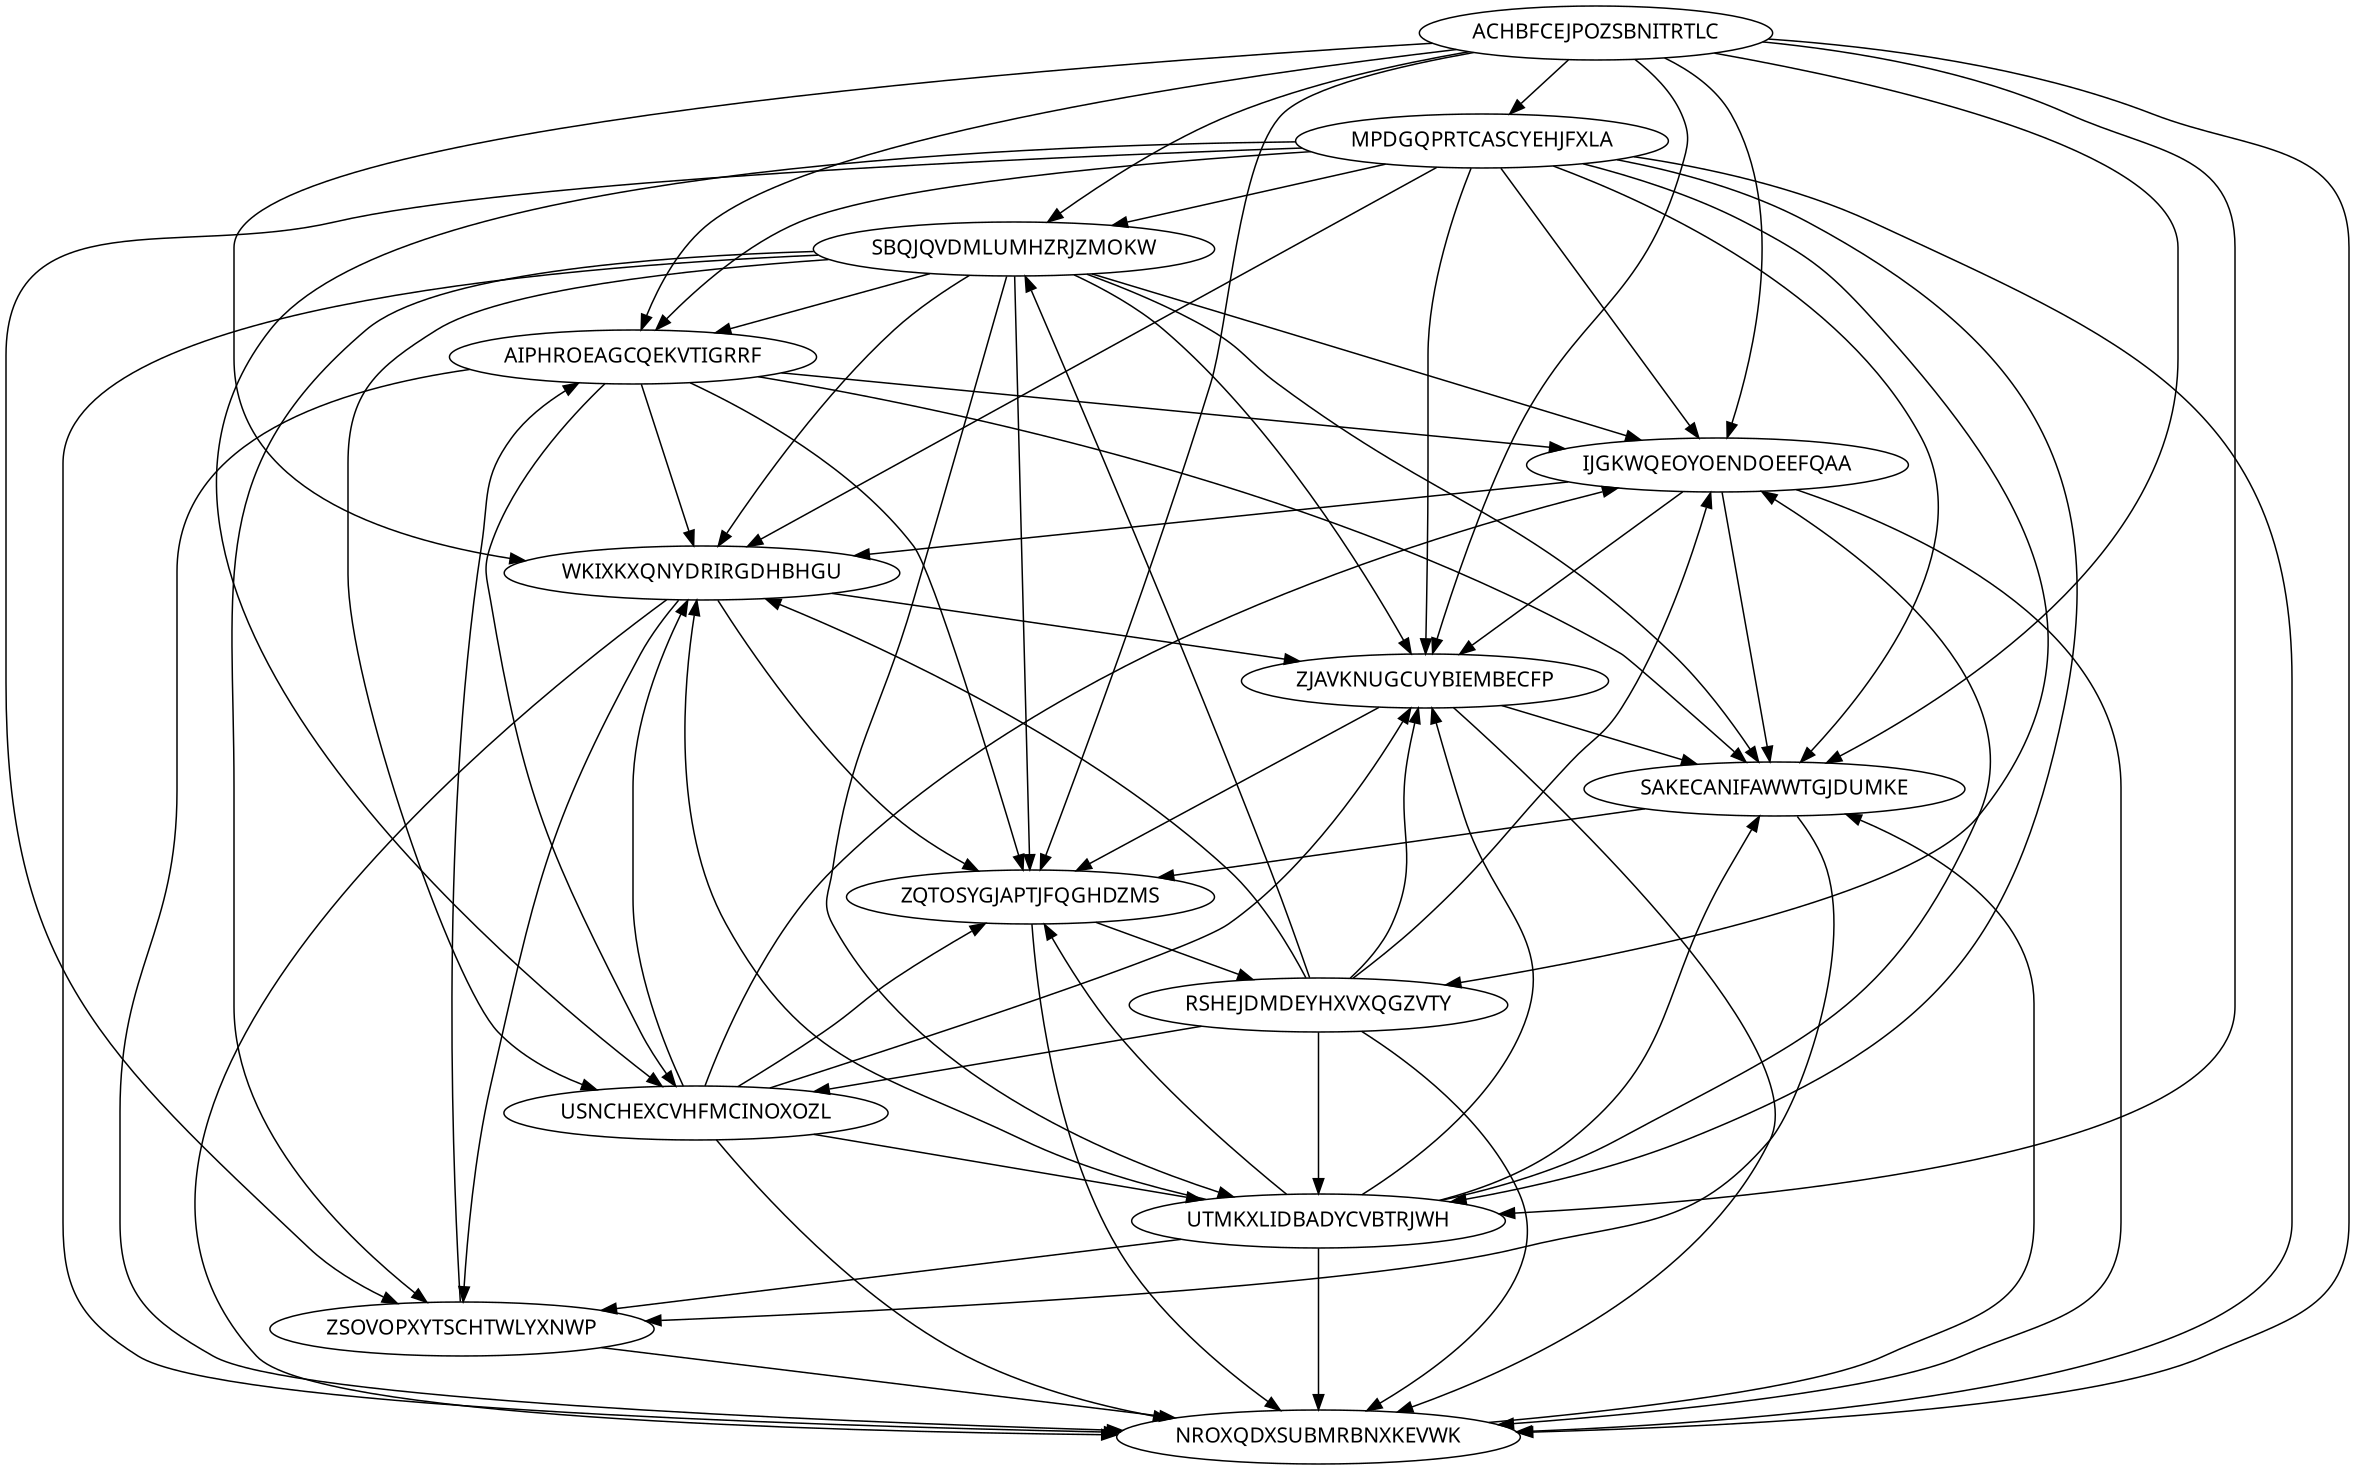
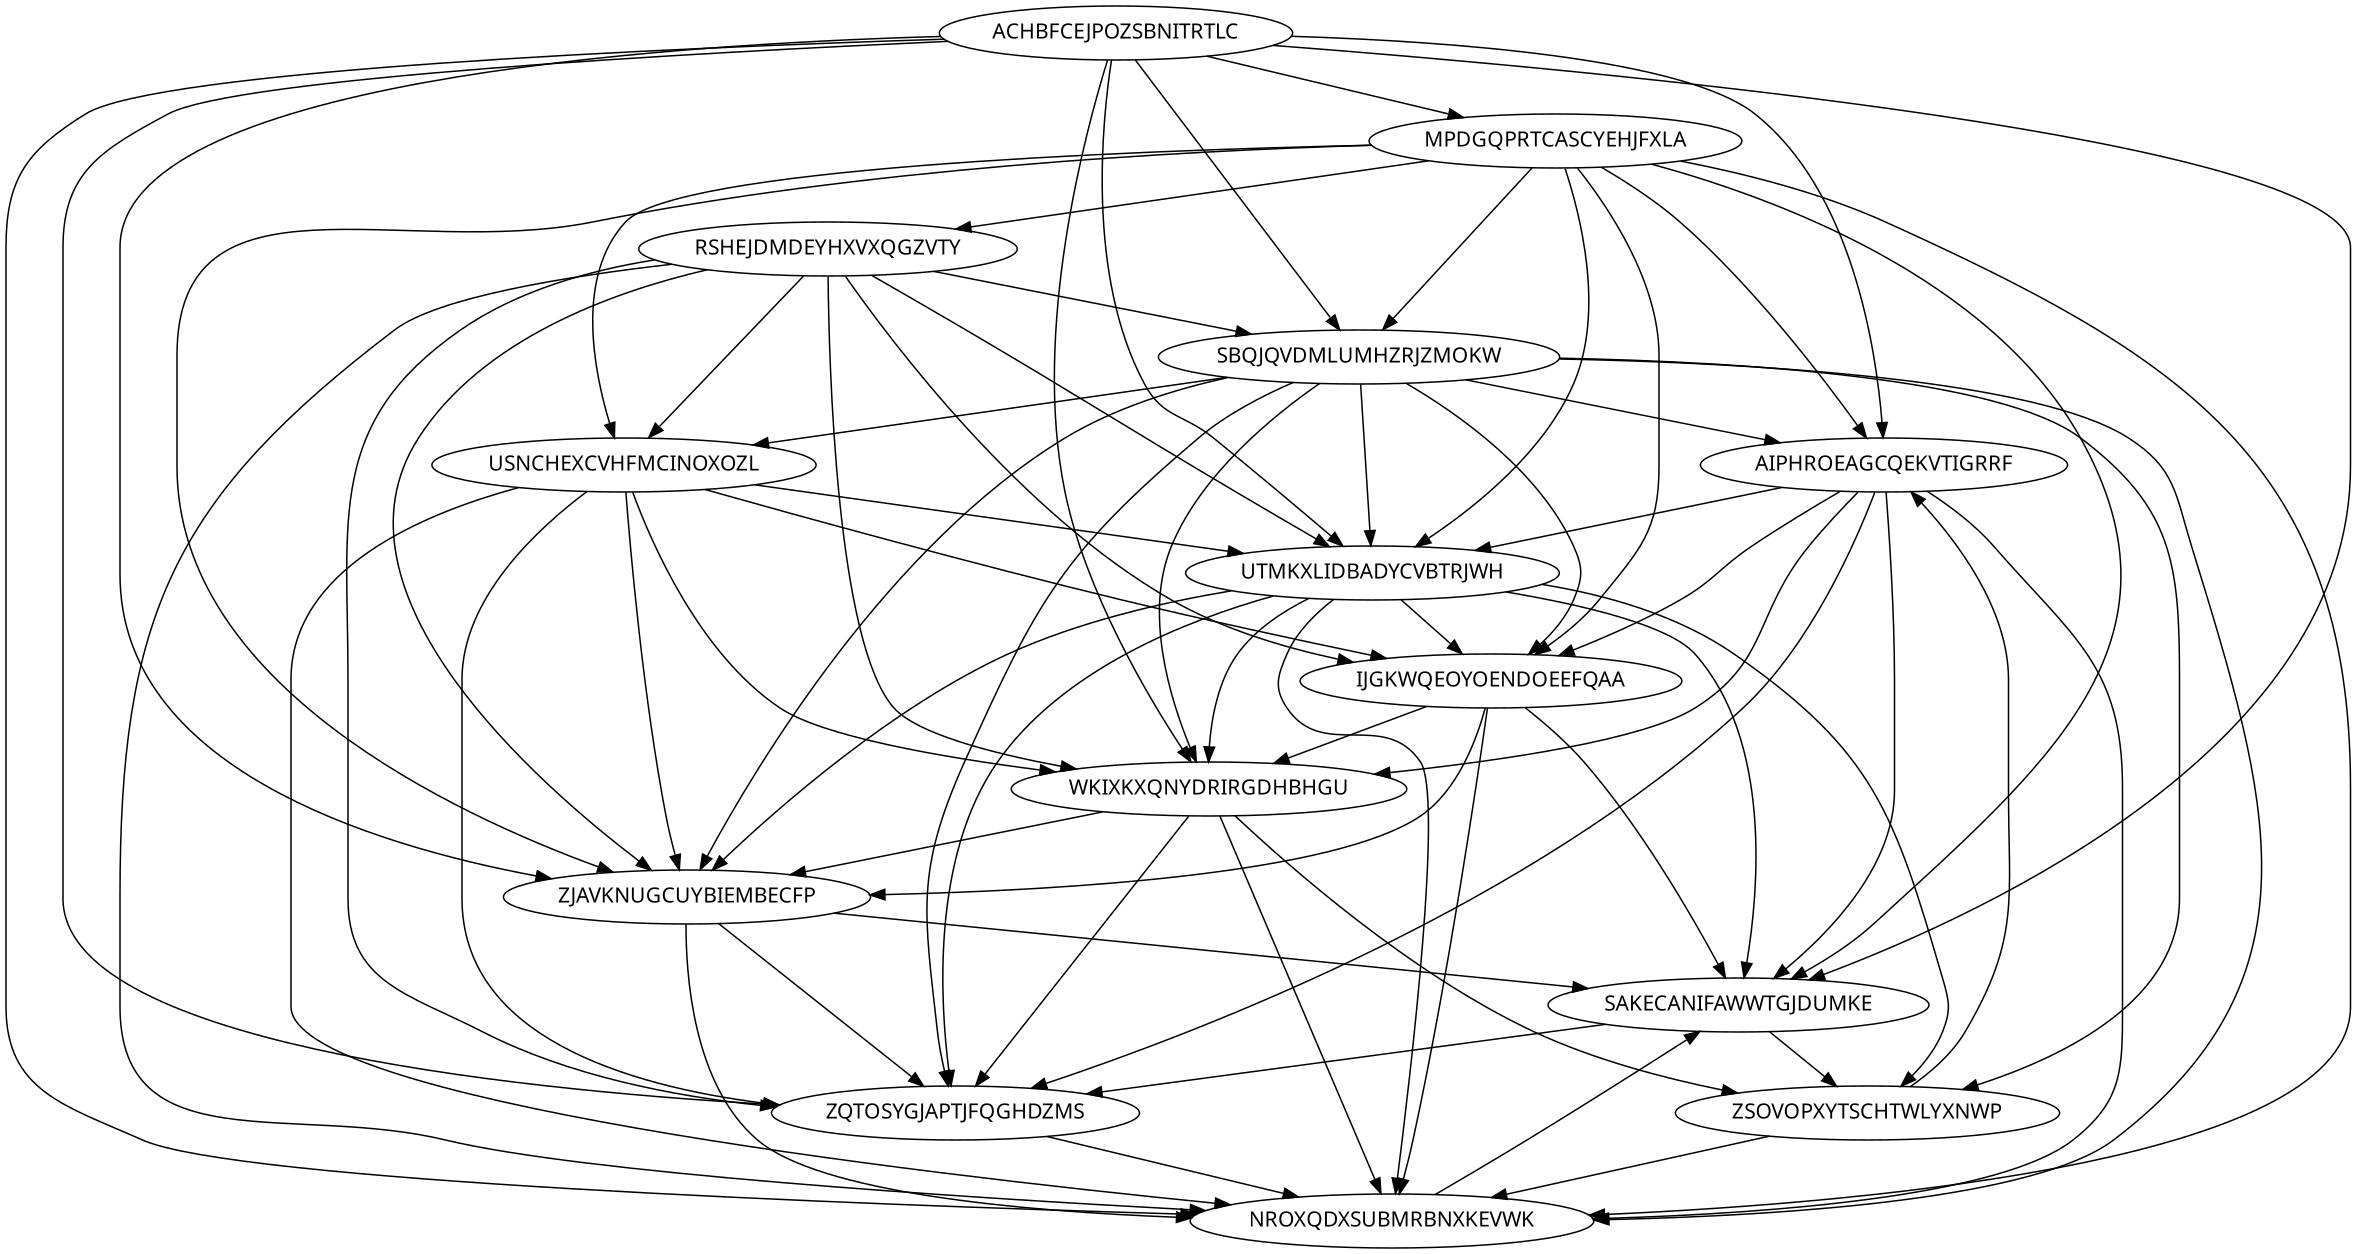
(1760, 214) -> none
(82, 250) -> none
(1099, 353) -> none
(1402, 466) -> none
(511, 706) -> (1636, 517)
(1157, 944) -> (348, 704)
